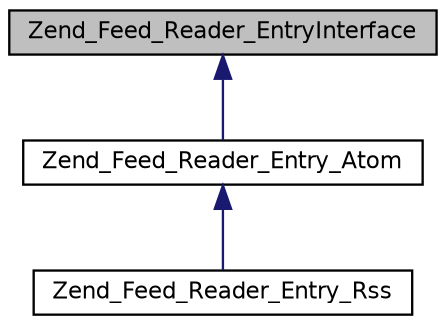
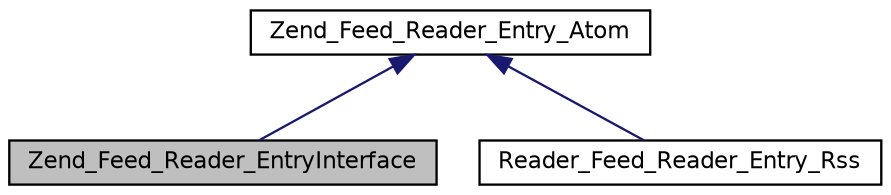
(223, 110) -> (326, 103)
(223, 293) -> (680, 163)
